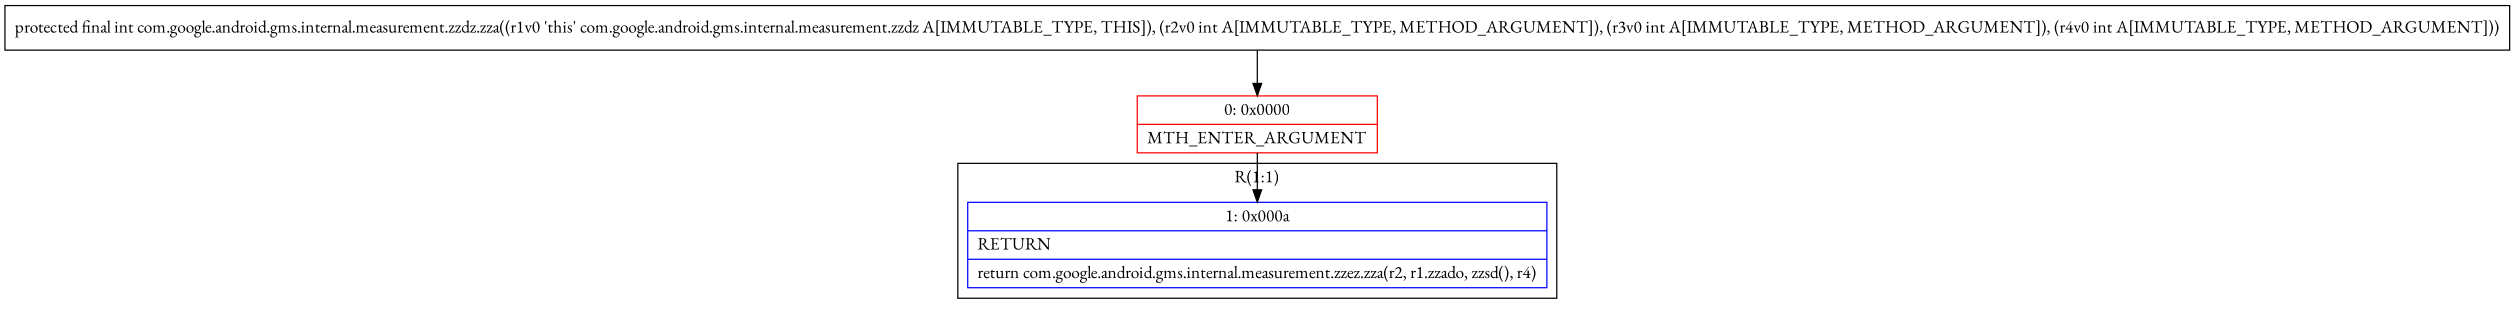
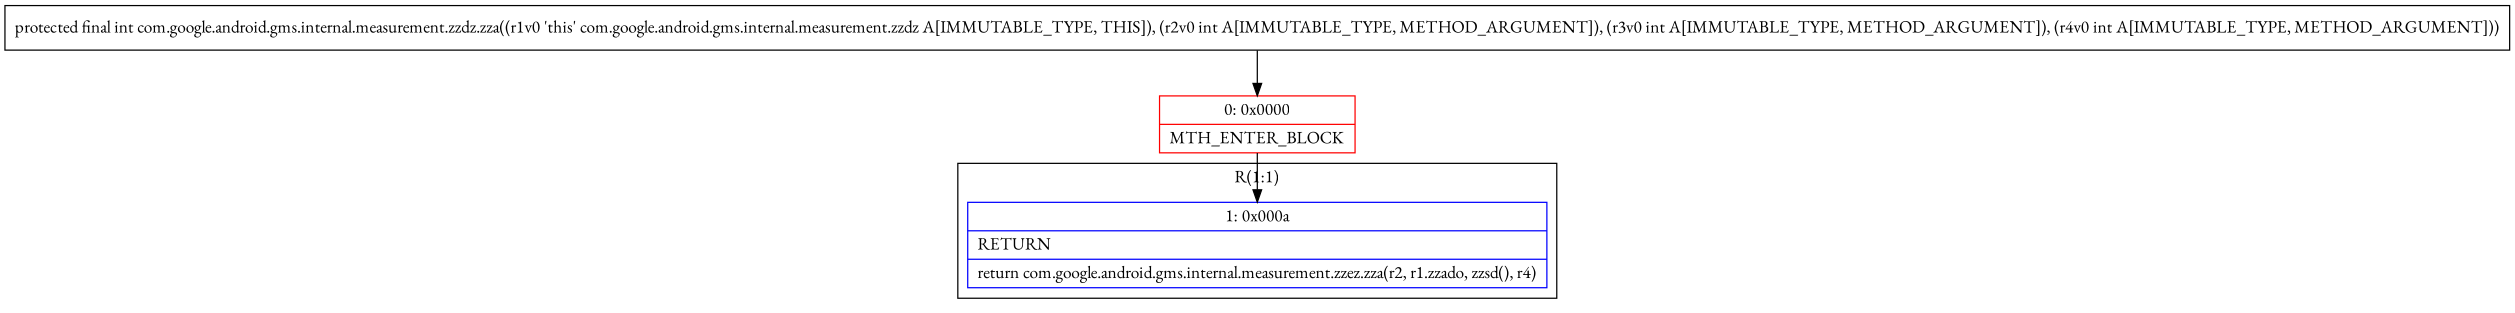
(1257, 138) -> (1257, 138)
